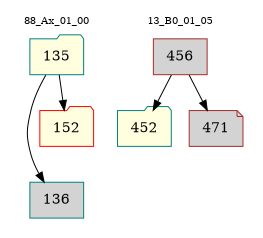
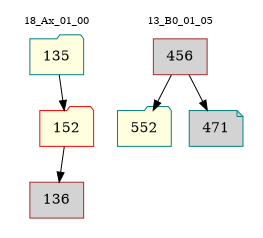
(57, 21) -> (57, 21)
(28, 124) -> (62, 159)
(144, 128) -> (144, 128)
(216, 128) -> (216, 128)
(57, 200) -> (57, 200)
